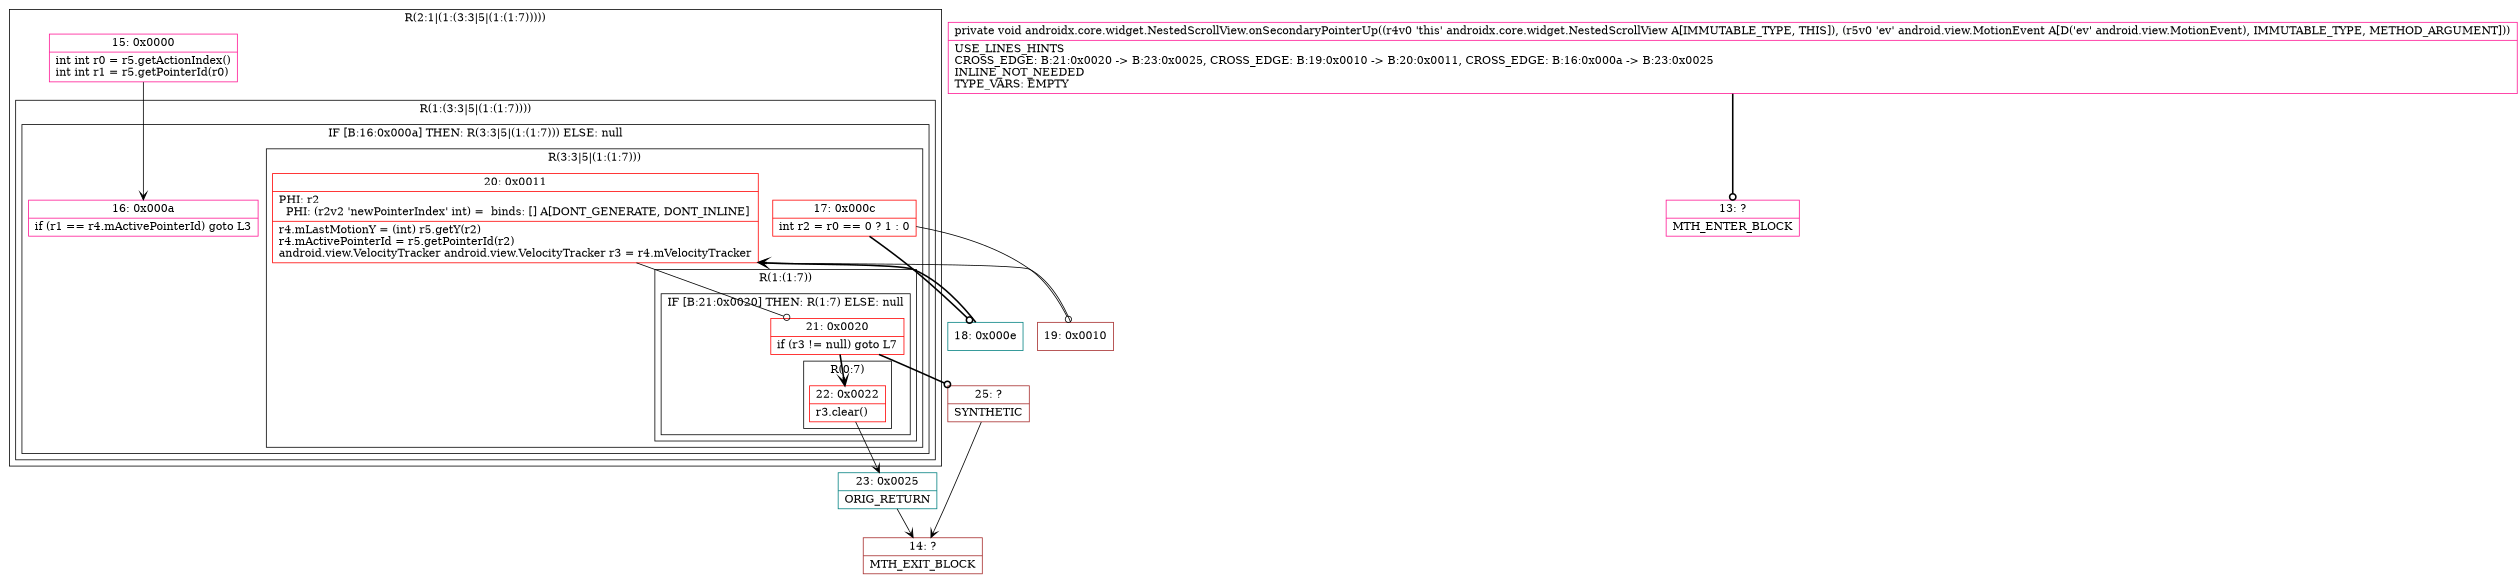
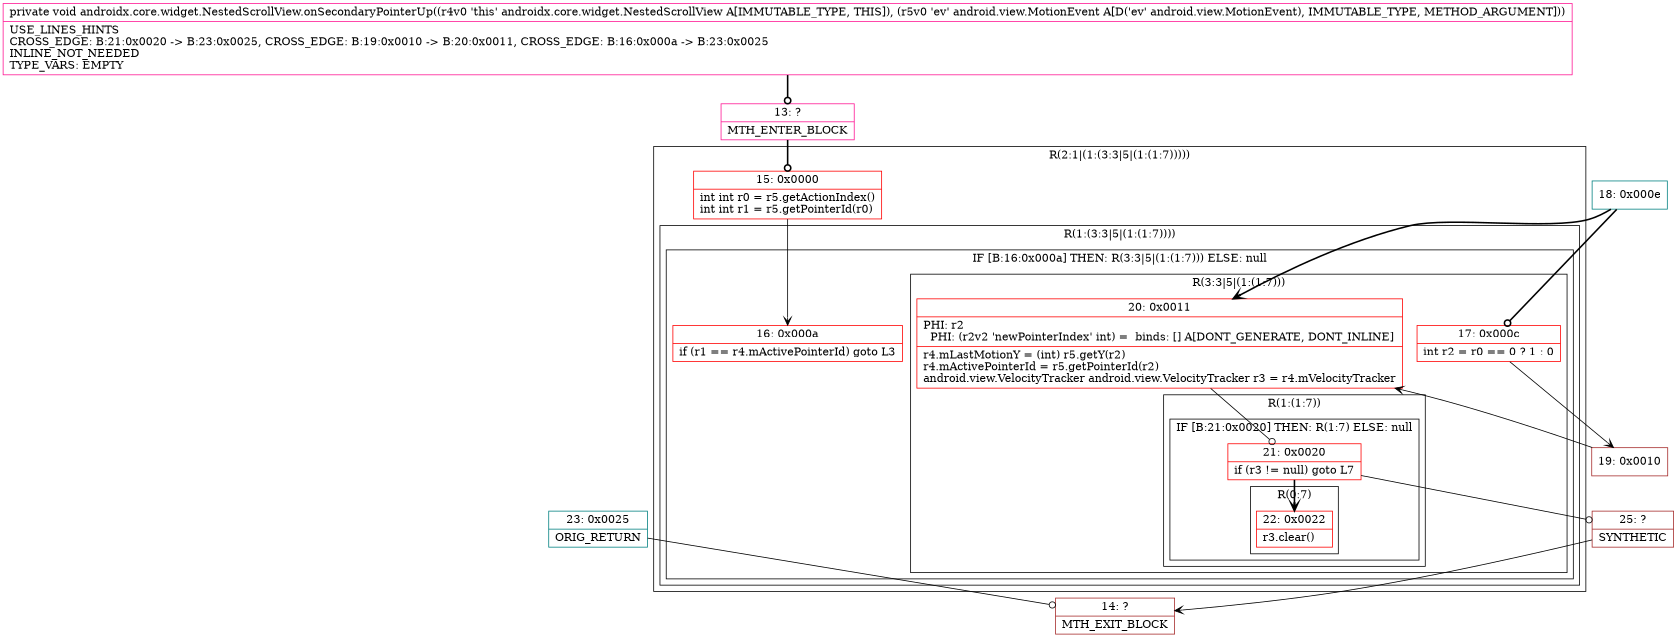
(143, 58) -> (788, 195)
none -> (788, 152)
(143, 218) -> (788, 343)
(1003, 254) -> (1559, 402)
(900, 259) -> (1563, 265)
(905, 366) -> (1474, 497)
(866, 444) -> none
(903, 520) -> (848, 571)
